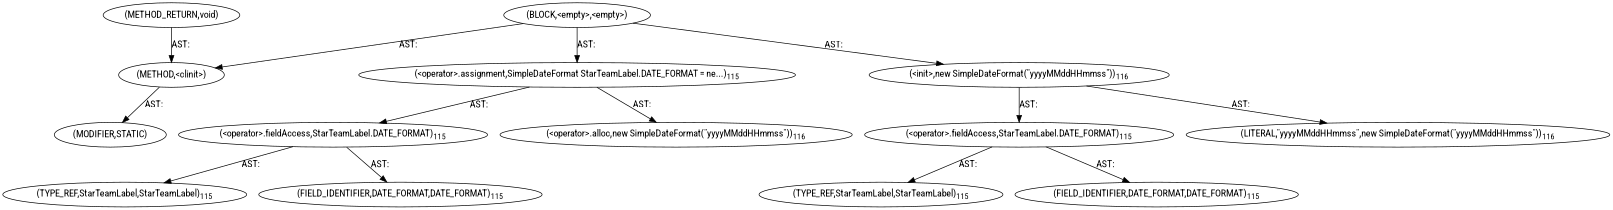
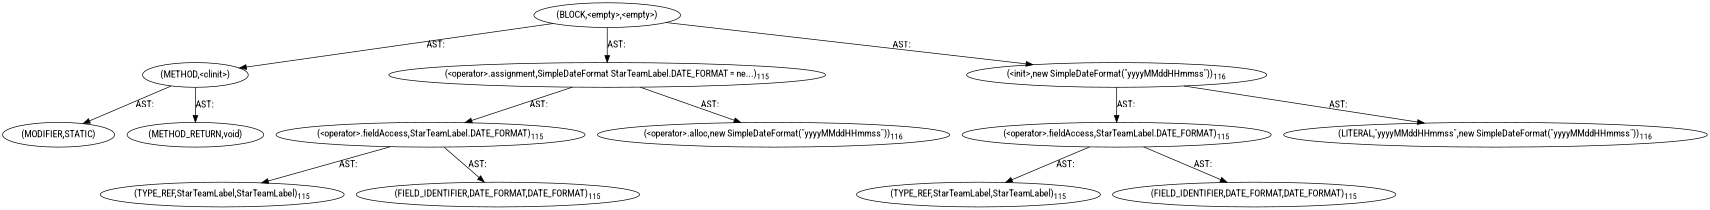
(171, 42) -> (195, 101)
